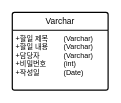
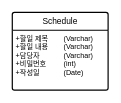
(60, 21) -> (60, 21)
